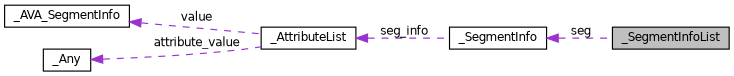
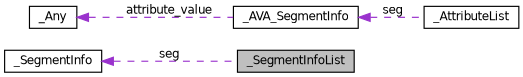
(195, 18) -> (391, 11)
(408, 38) -> none
(182, 55) -> (161, 17)
